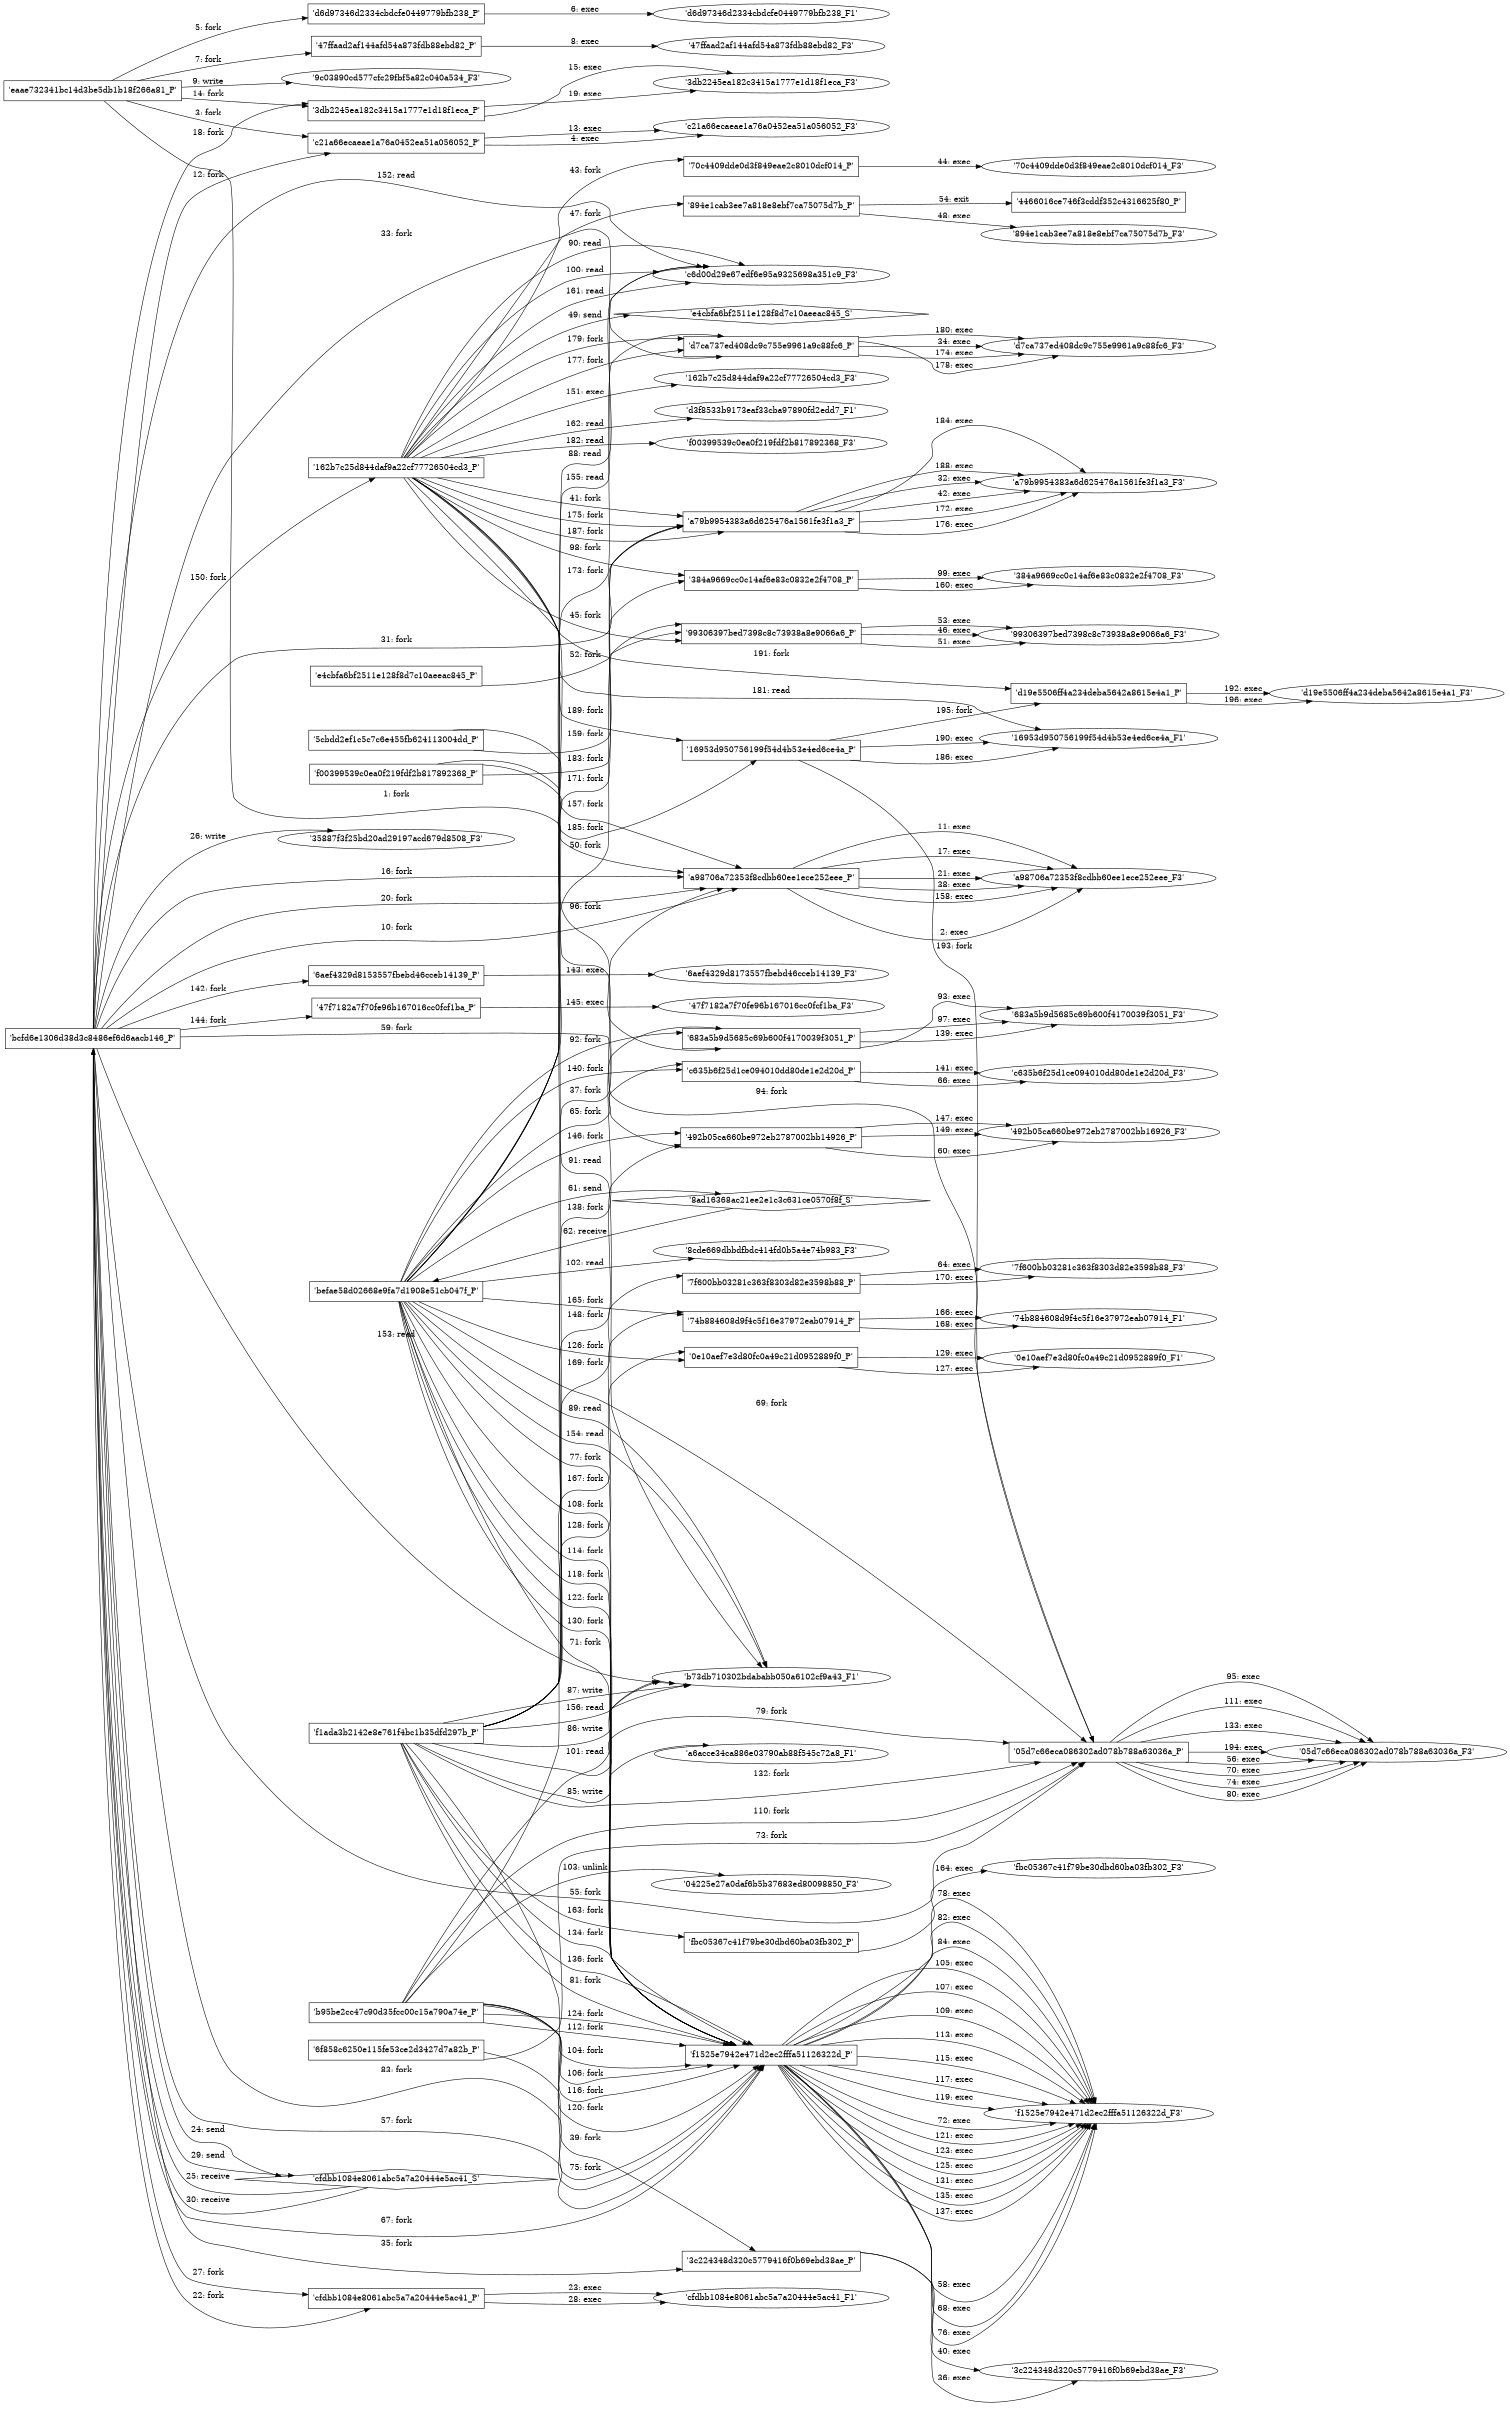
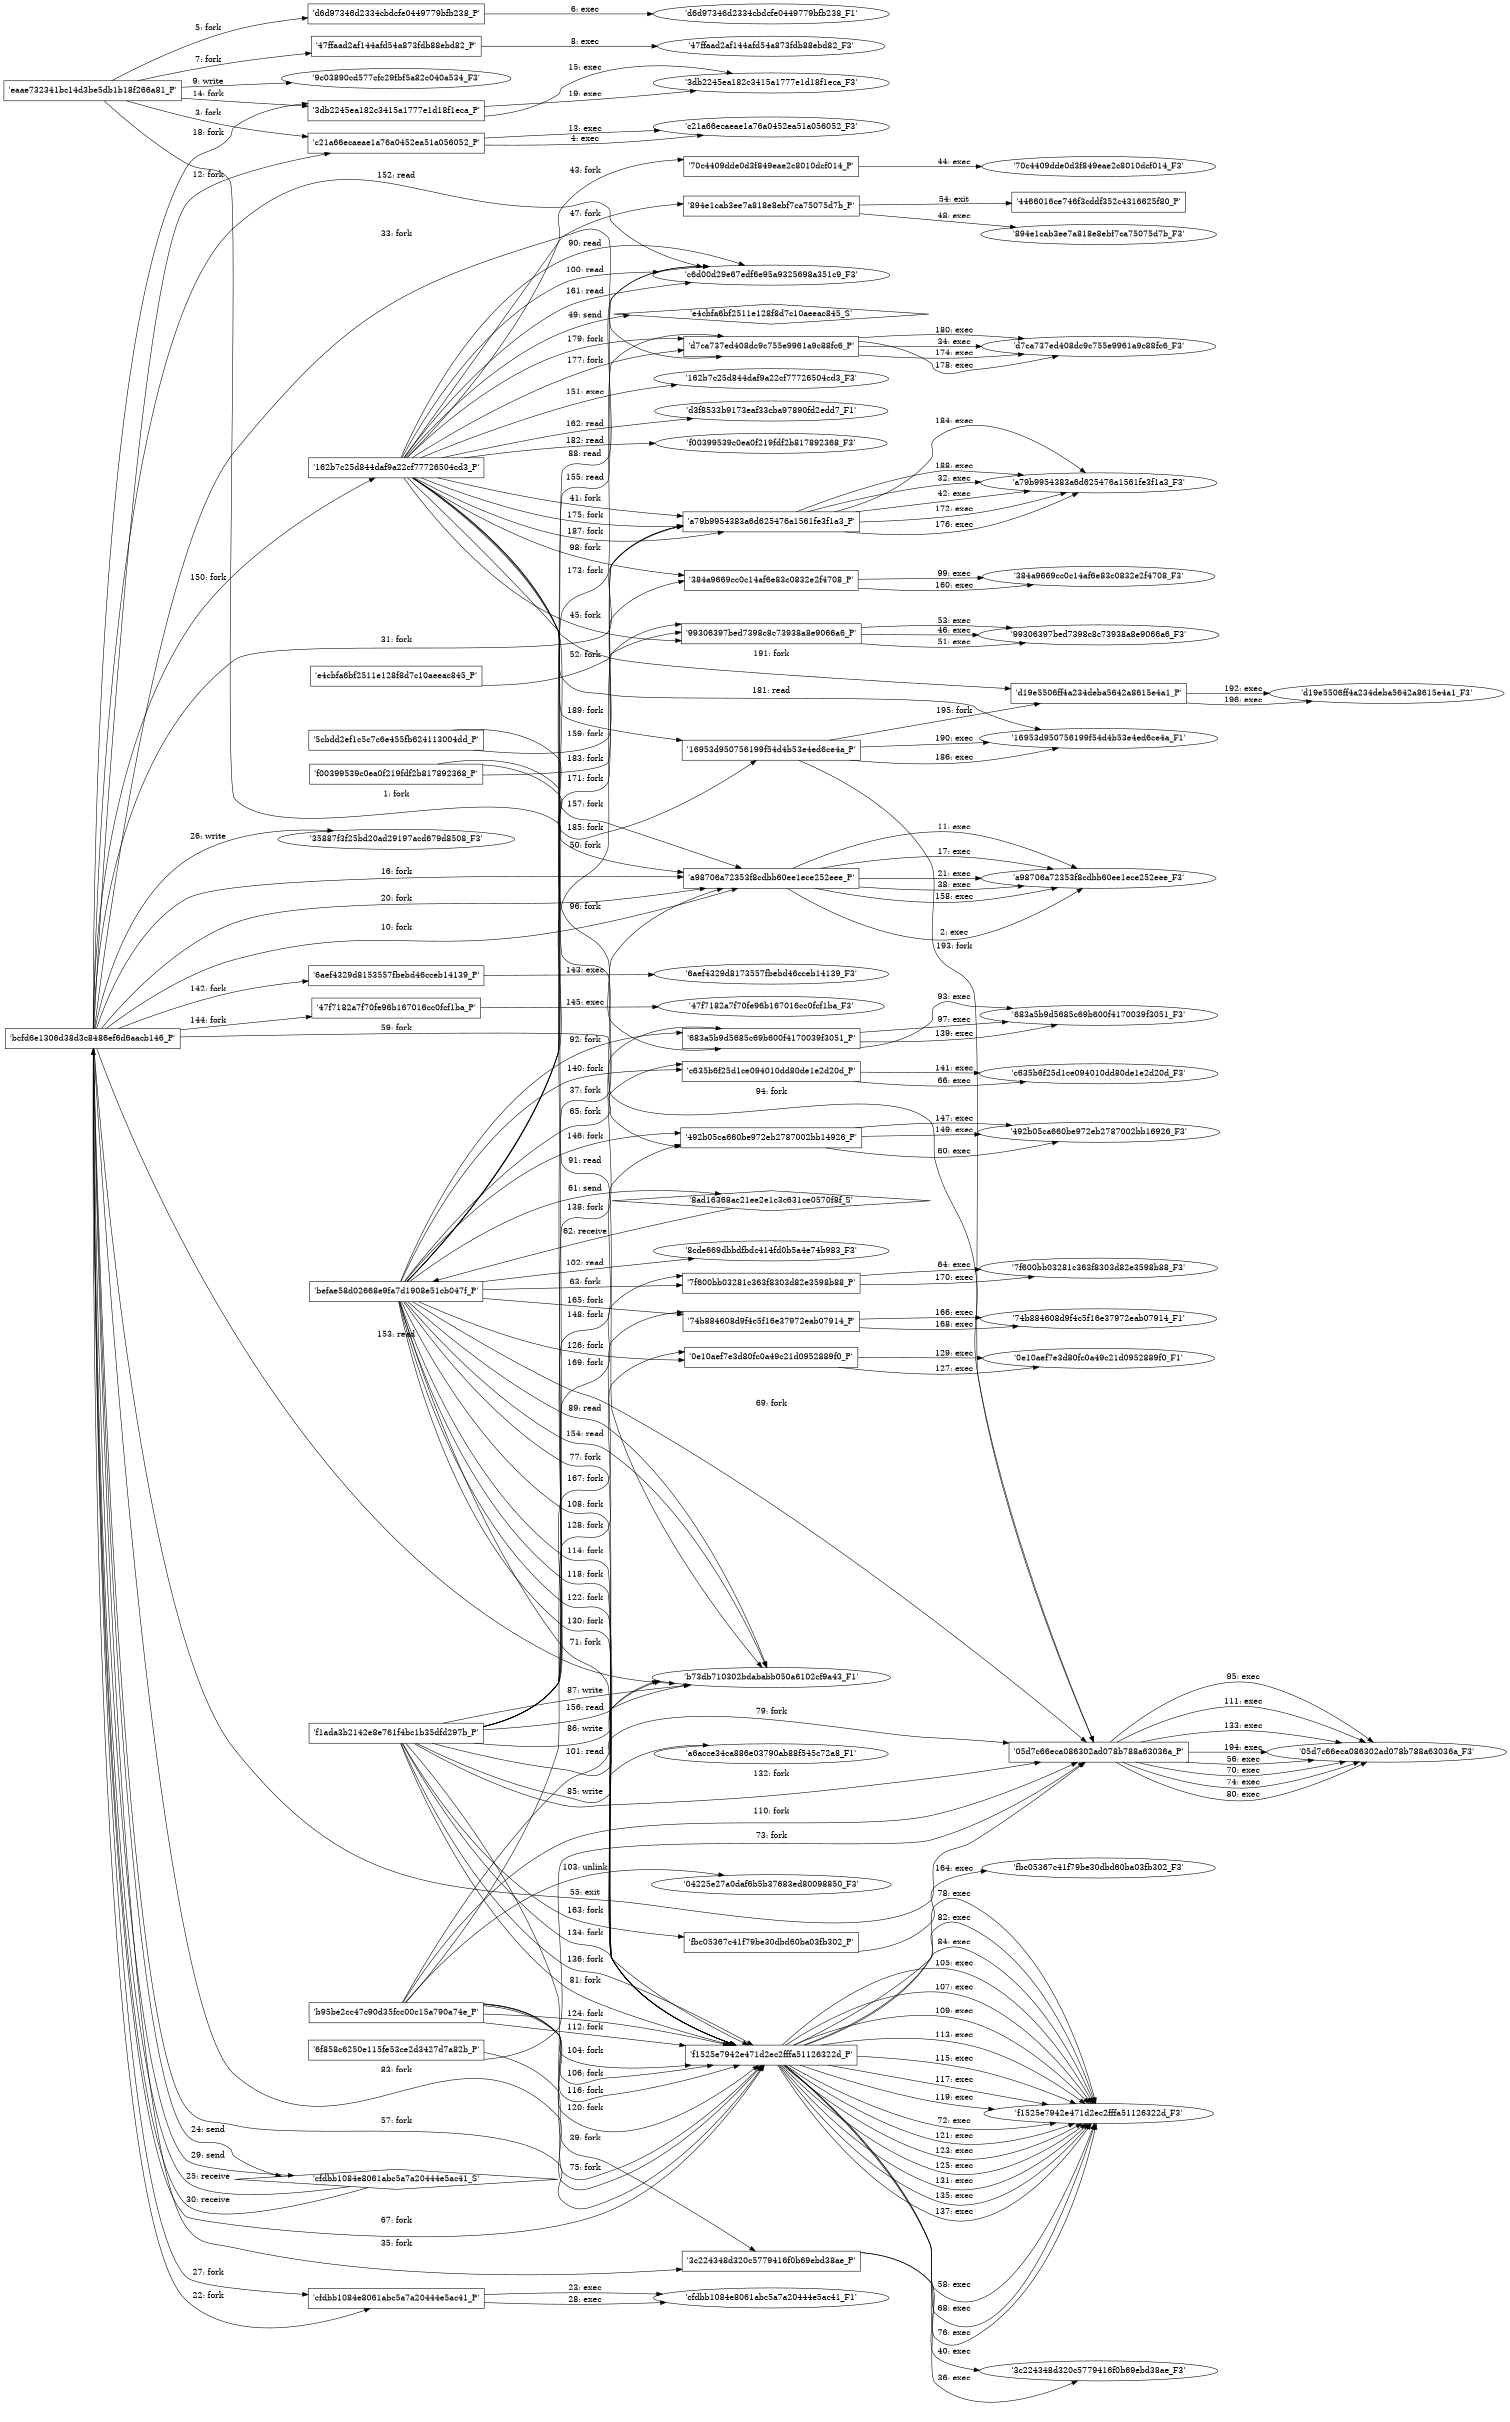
none -> (580, 1287)
(585, 1893) -> (585, 1893)
